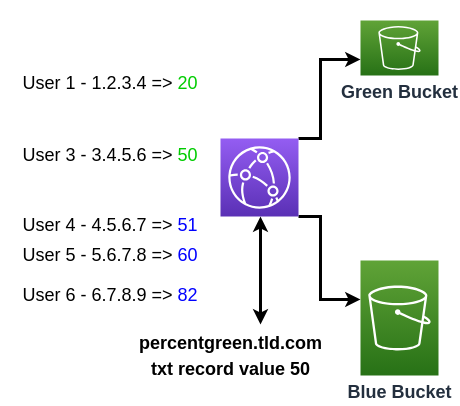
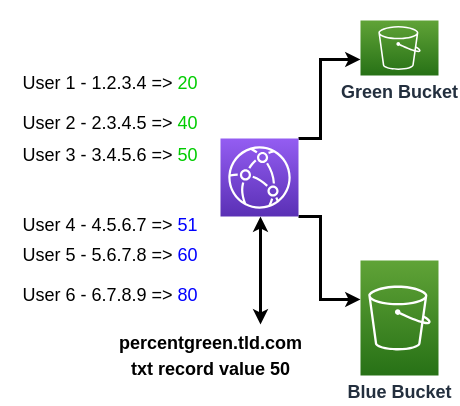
none -> (111, 124)
(111, 296) -> (111, 296)
(231, 355) -> (211, 355)
